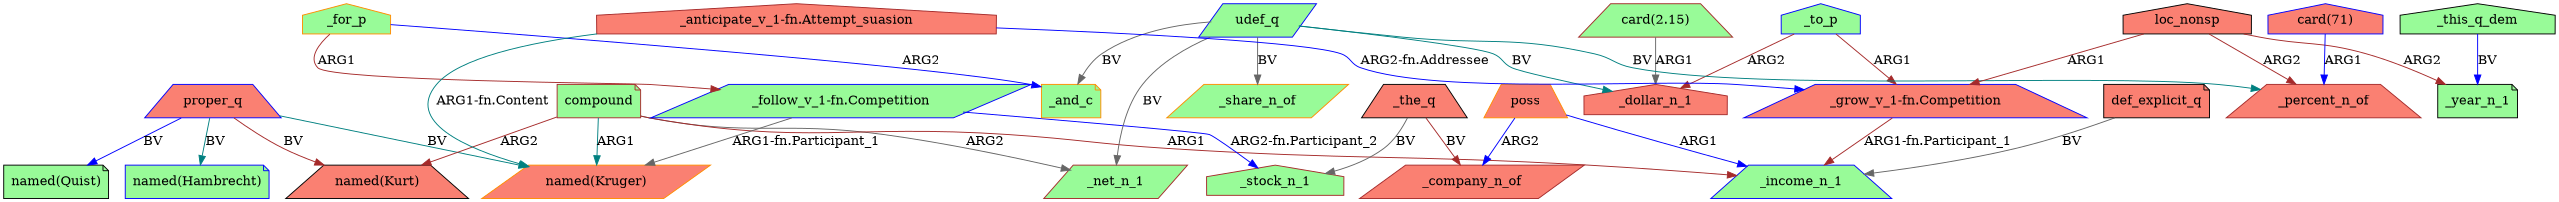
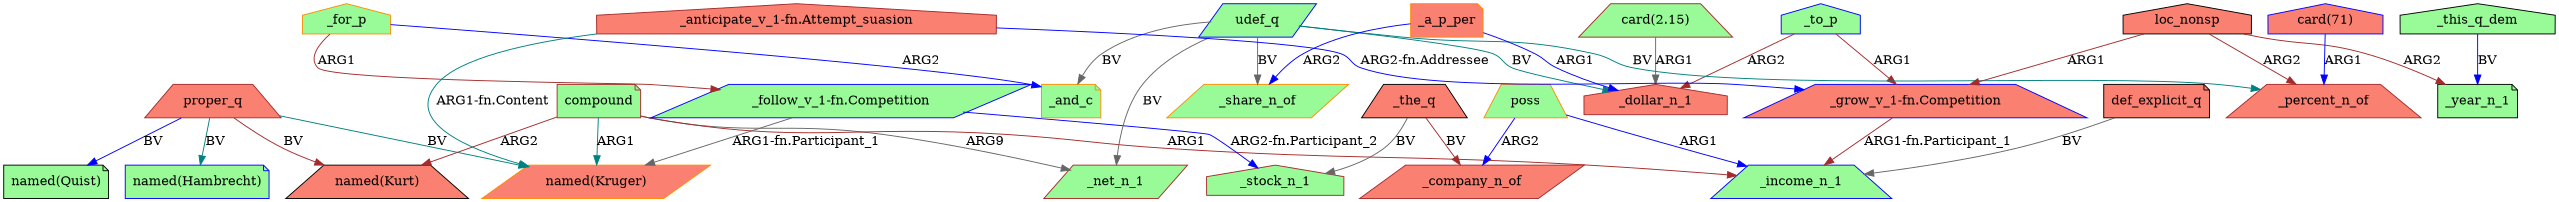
none -> (1447, 20)
(213, 101) -> (213, 101)
(1526, 101) -> (1526, 101)
(985, 141) -> (985, 141)
